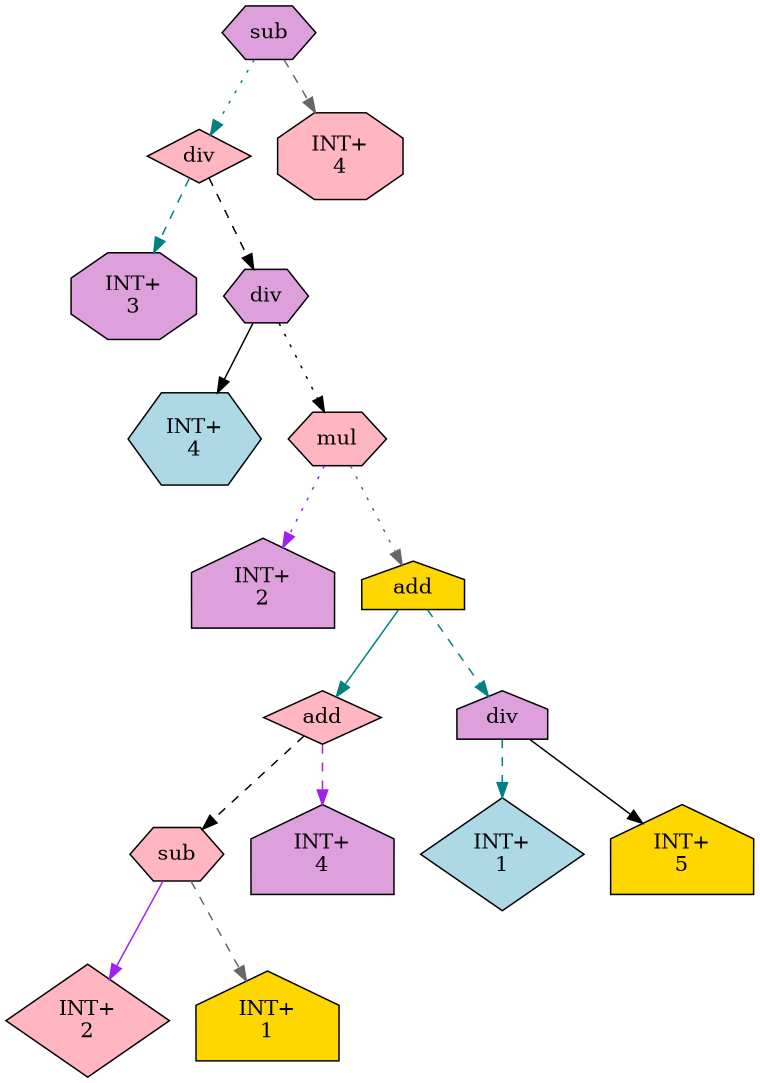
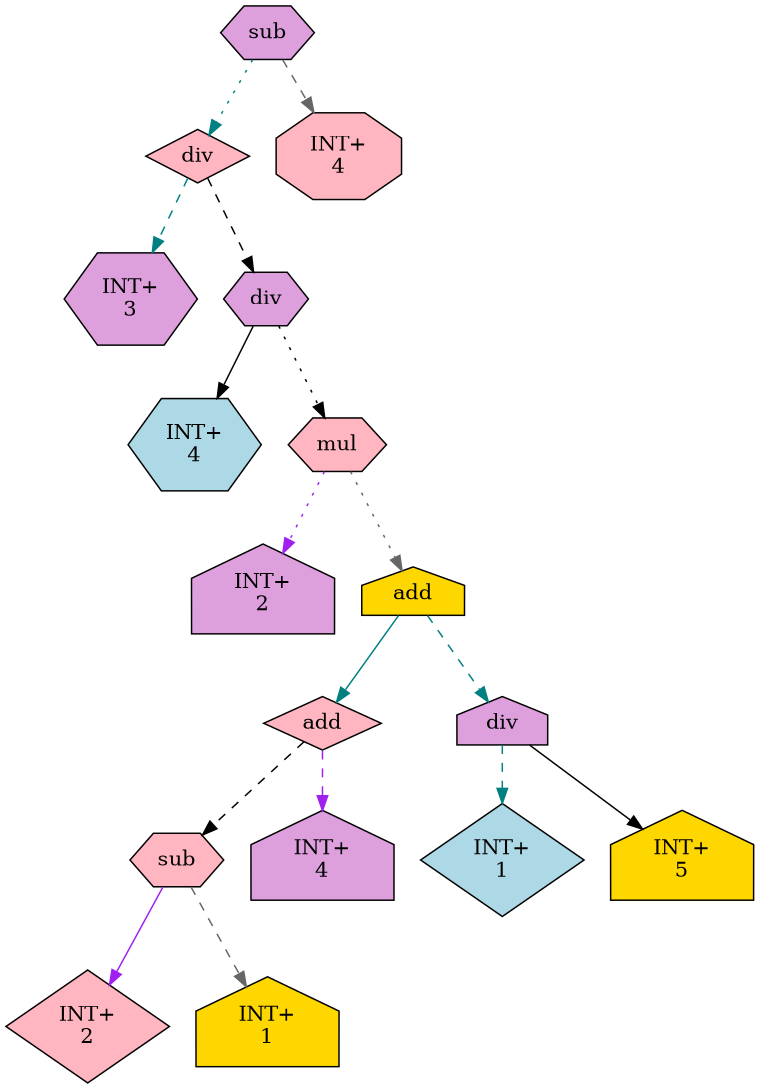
(134, 296) -> (131, 299)
